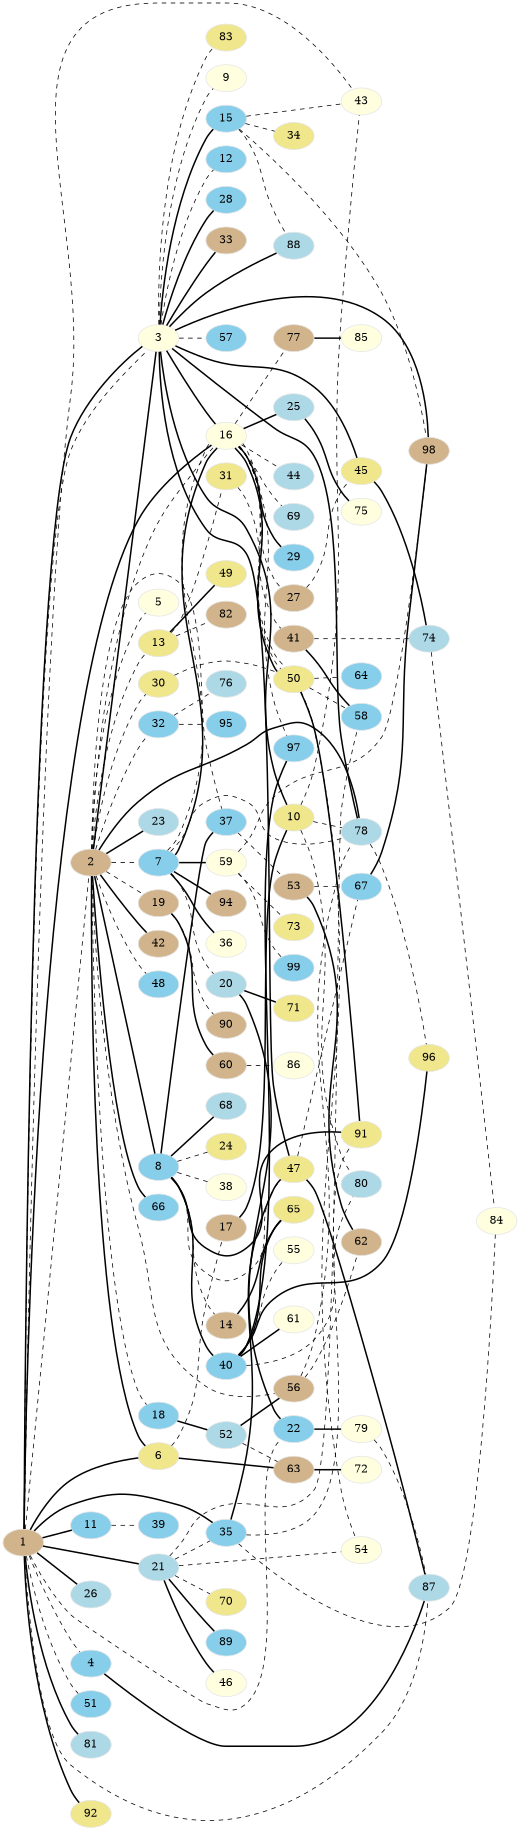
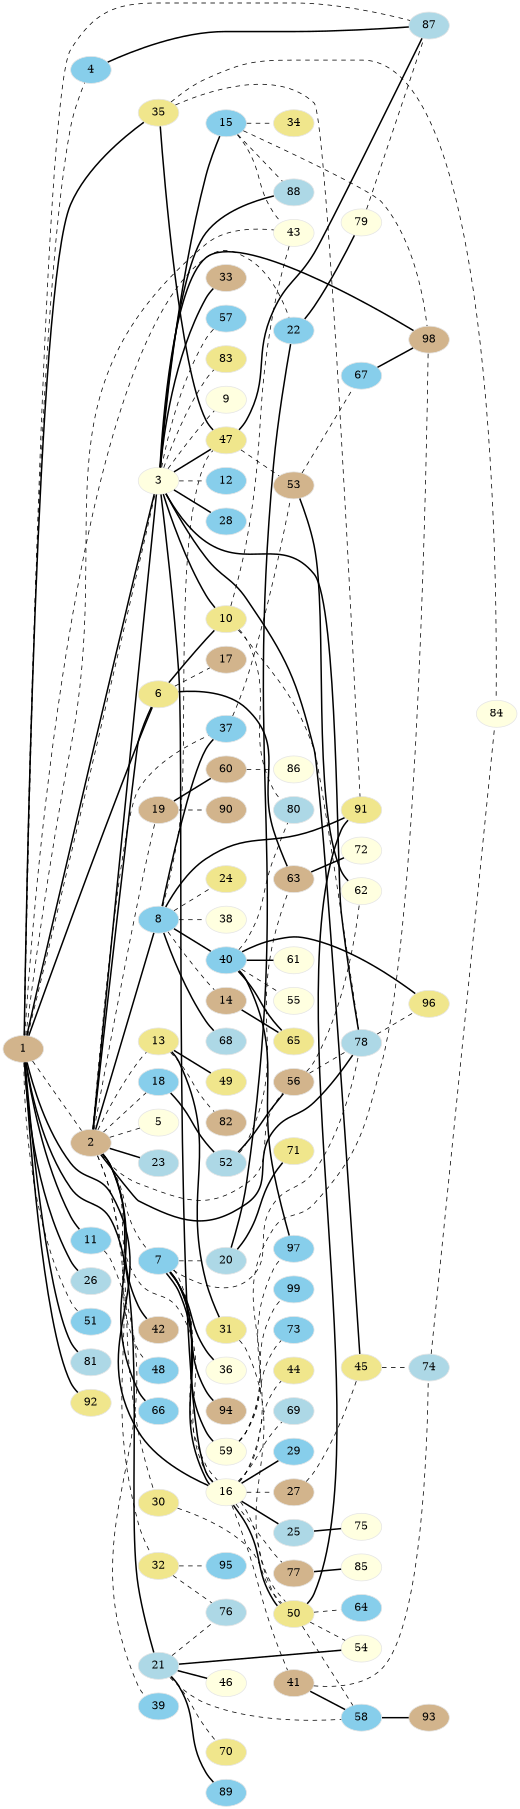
(294, 476) -> (294, 1371)
(408, 551) -> (395, 1368)
(201, 563) -> (198, 1183)
(159, 724) -> (159, 1566)
(294, 927) -> (294, 1330)
(328, 1028) -> (262, 464)
(264, 1093) -> (191, 656)
(361, 1242) -> (361, 891)
(226, 1533) -> (159, 113)
(192, 1550) -> (192, 1639)
(248, 1560) -> (260, 1657)
none -> (429, 1718)
